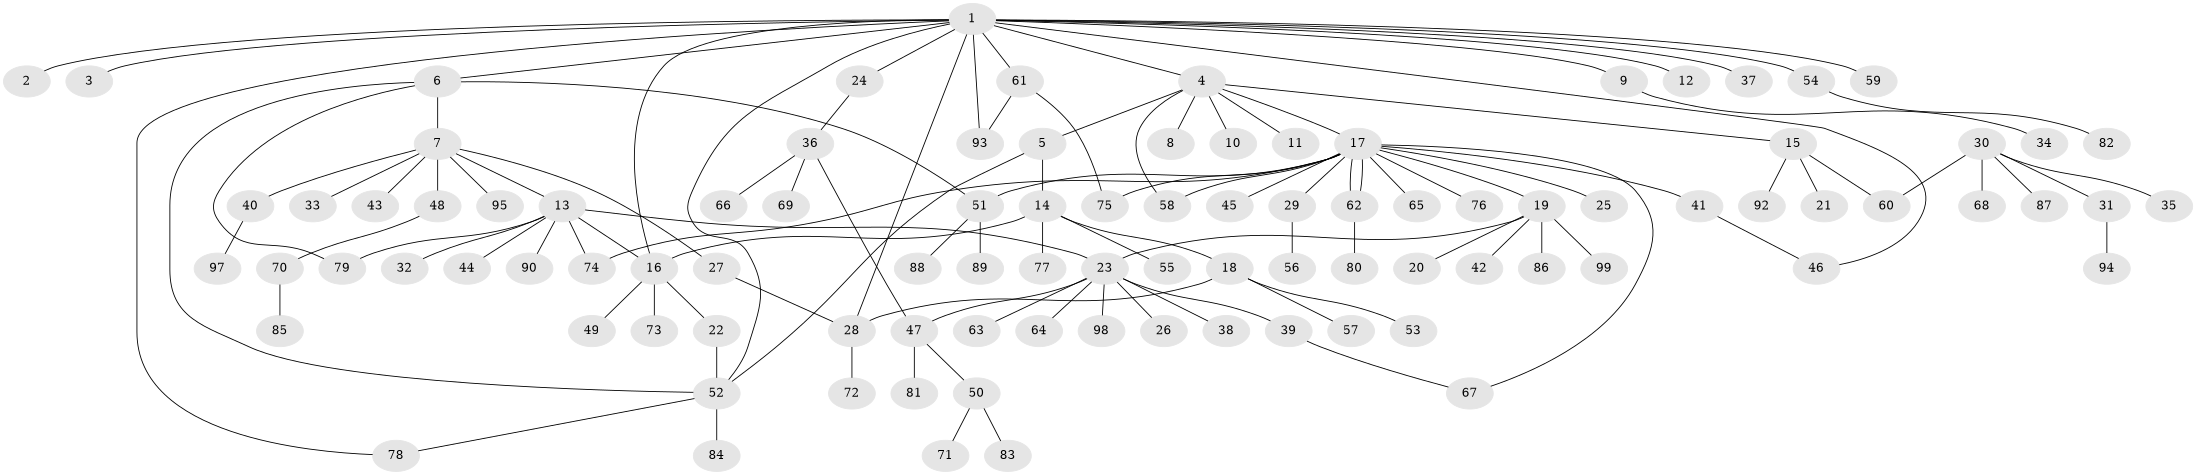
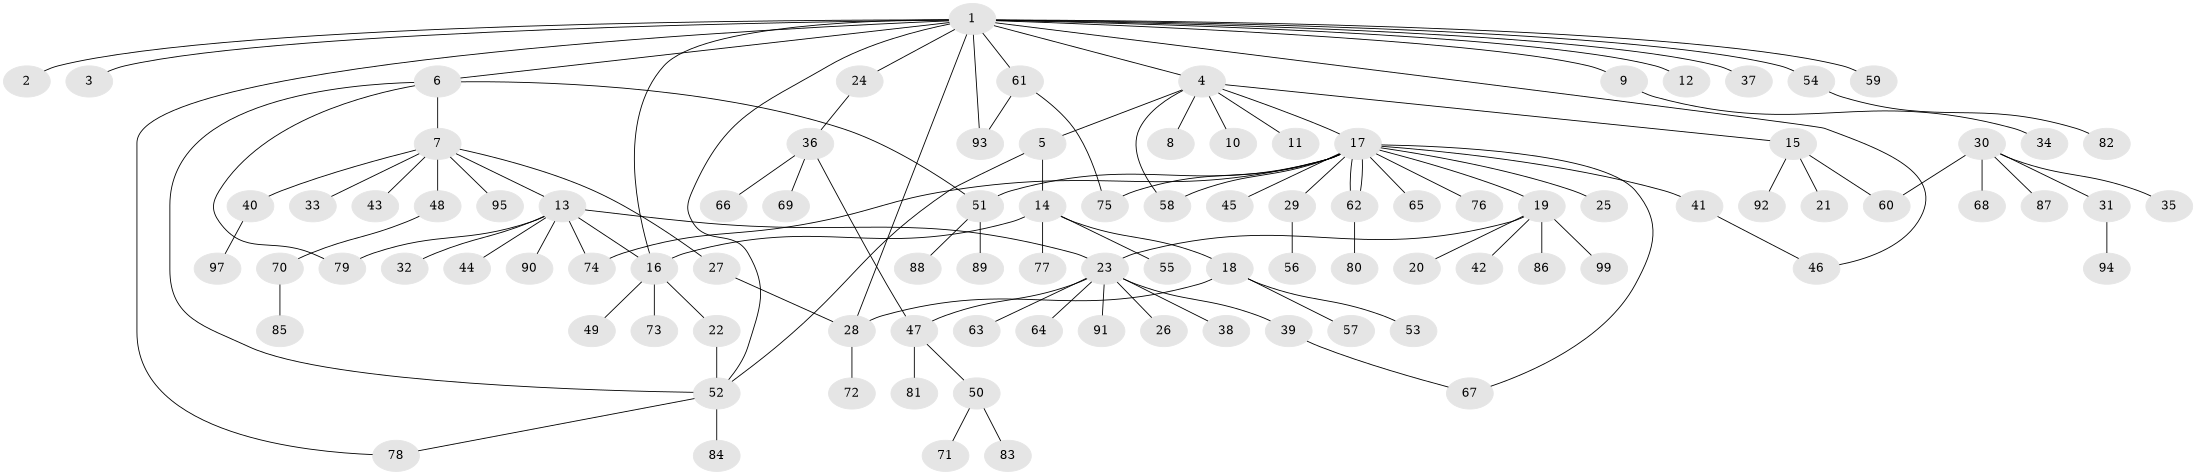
(1102, 331) -> (1102, 331)
